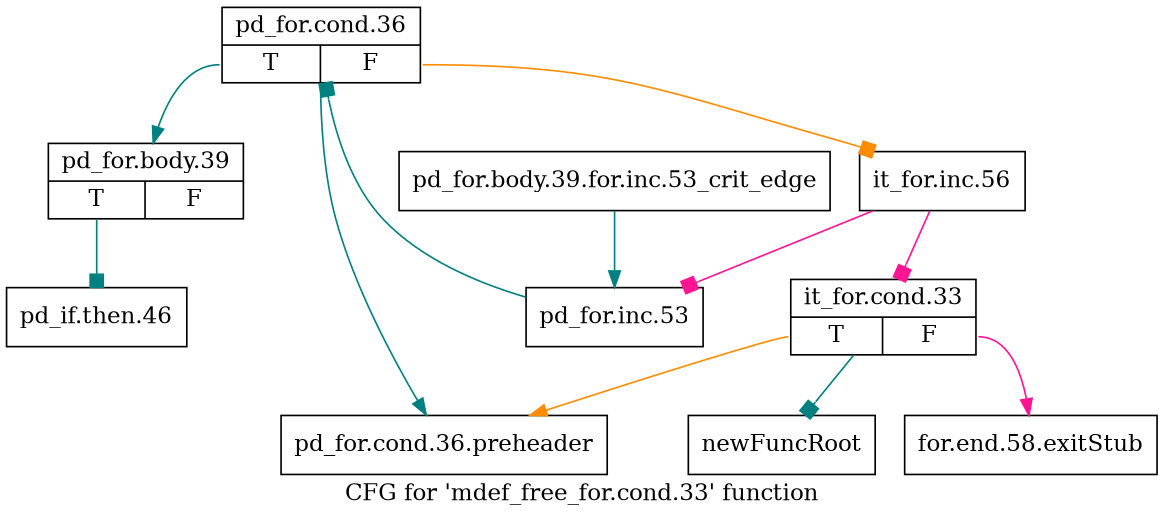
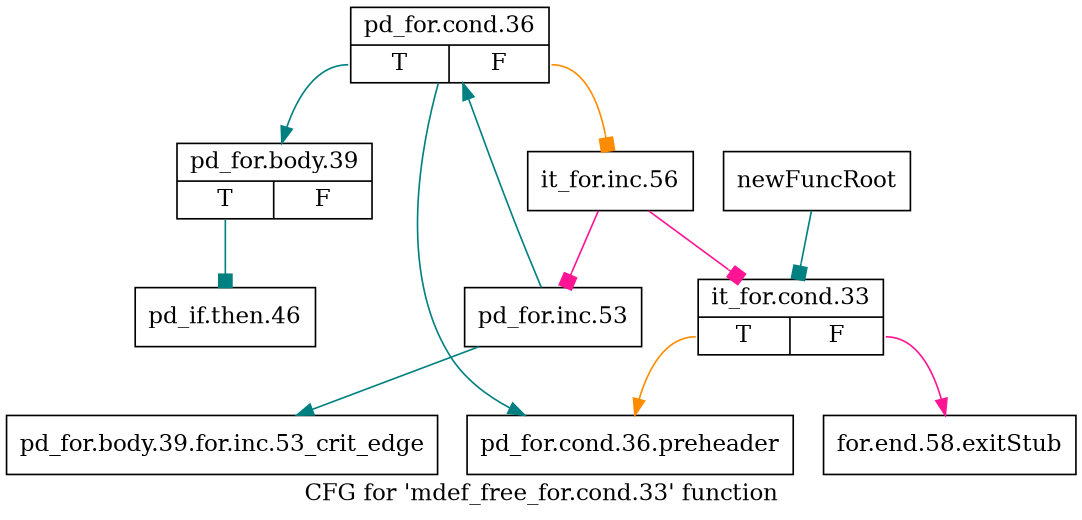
(394, 230) -> (504, 194)
(615, 241) -> (396, 378)
(835, 379) -> (806, 237)
